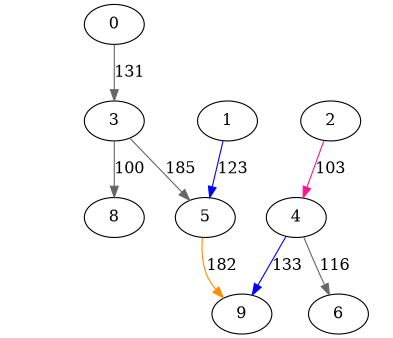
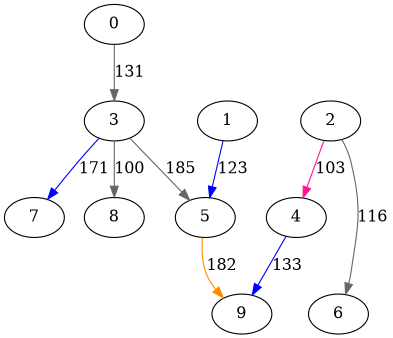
none -> (34, 218)
(314, 261) -> (358, 211)
